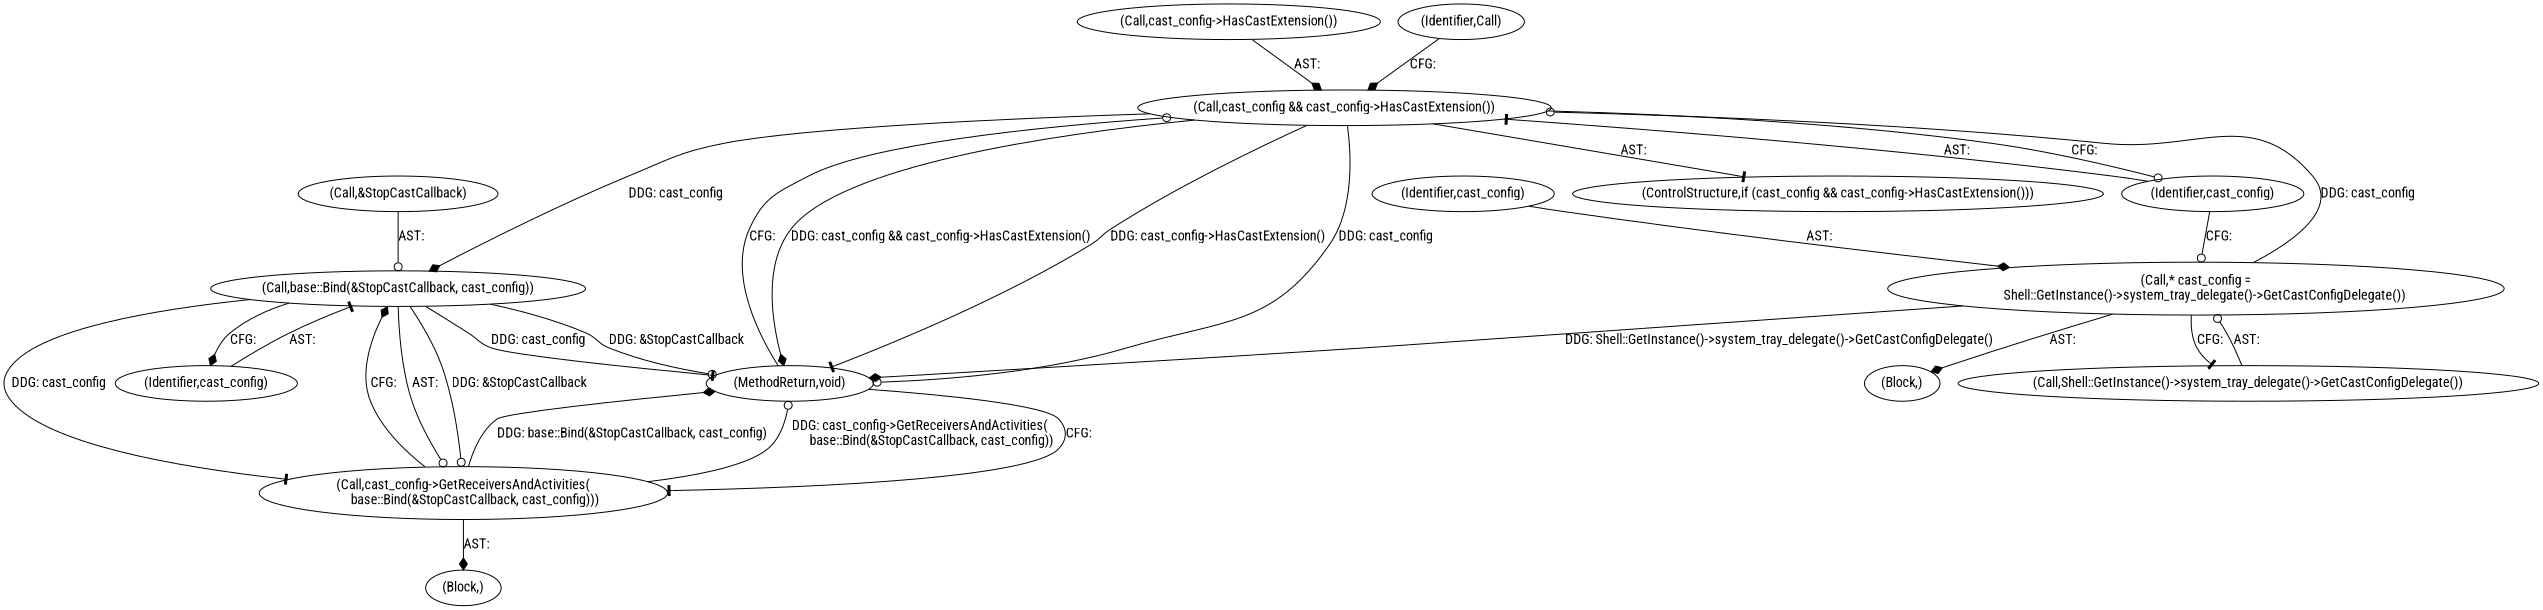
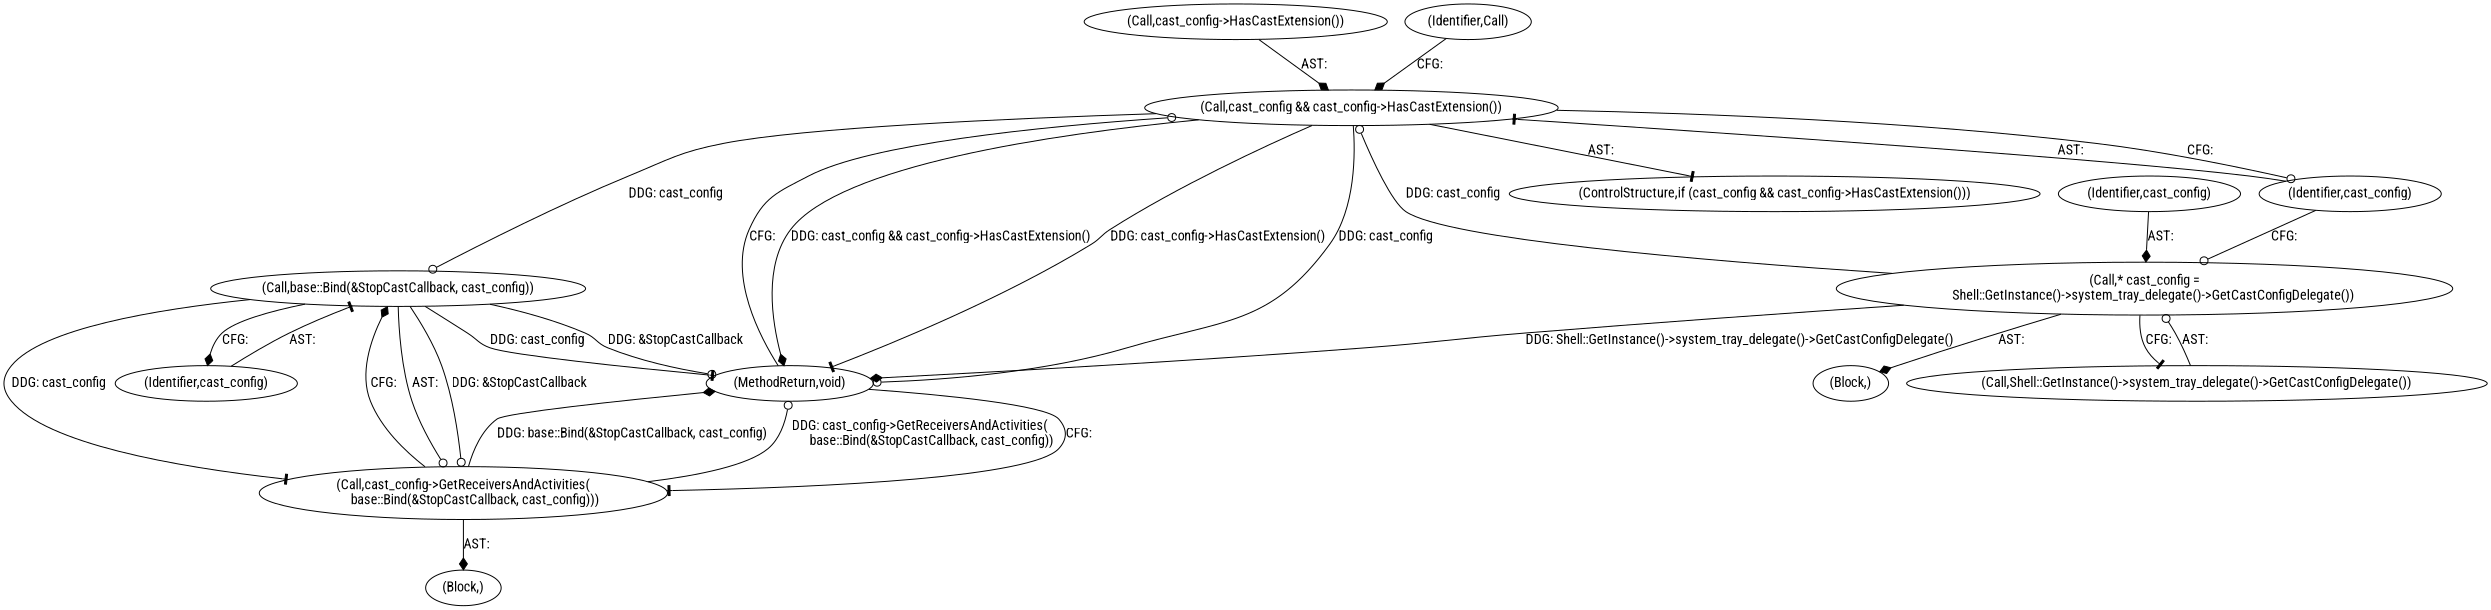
(782, 135) -> (783, 135)
(398, 194) -> none
